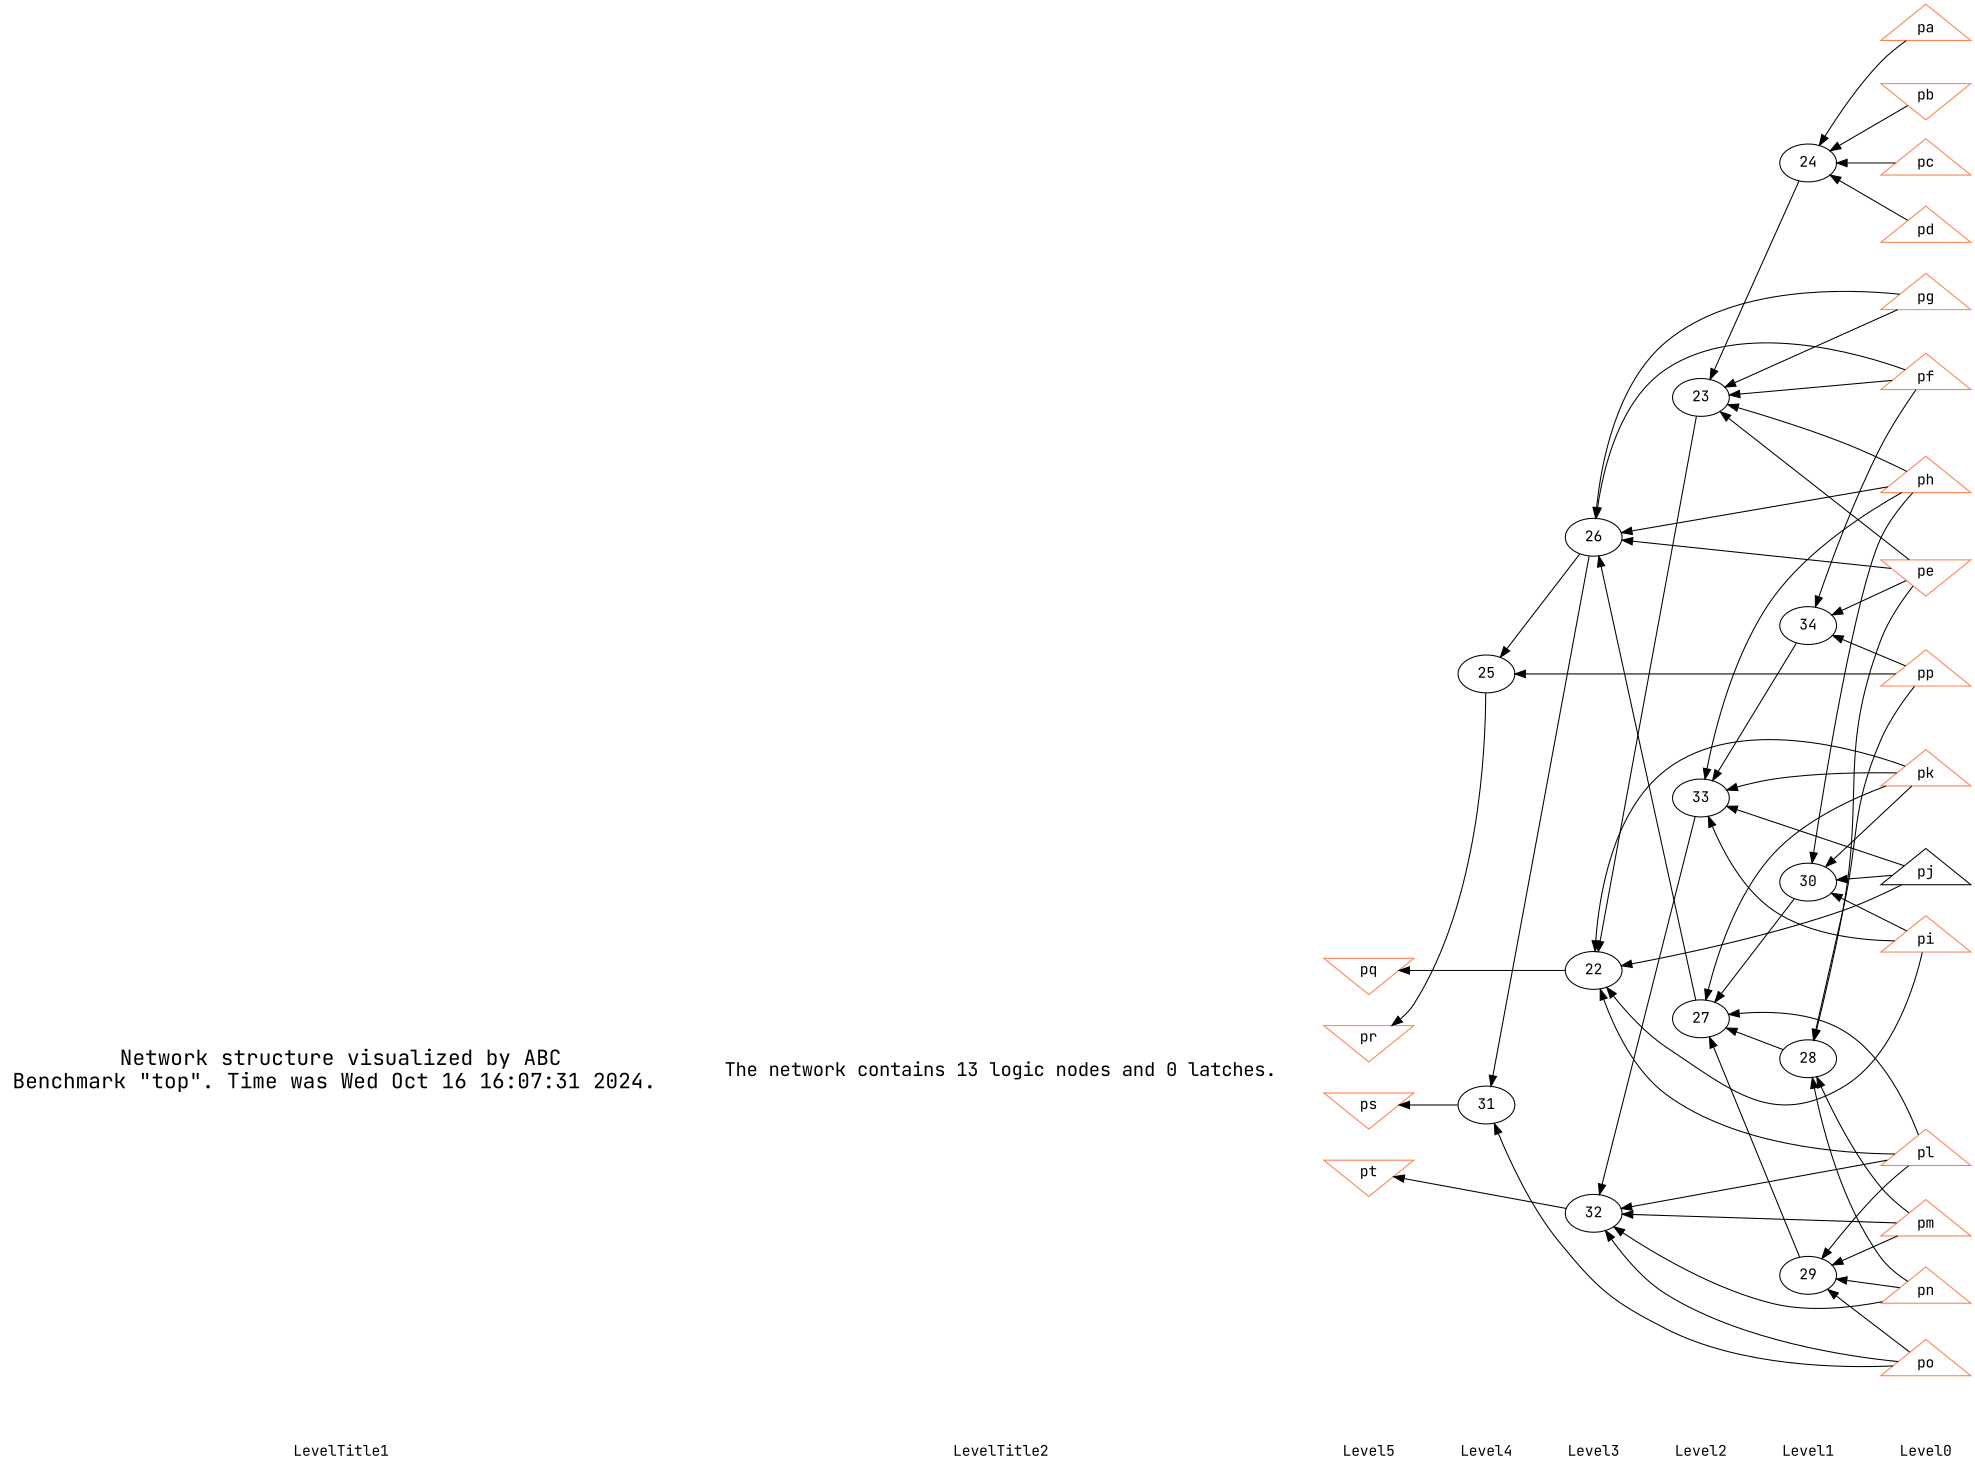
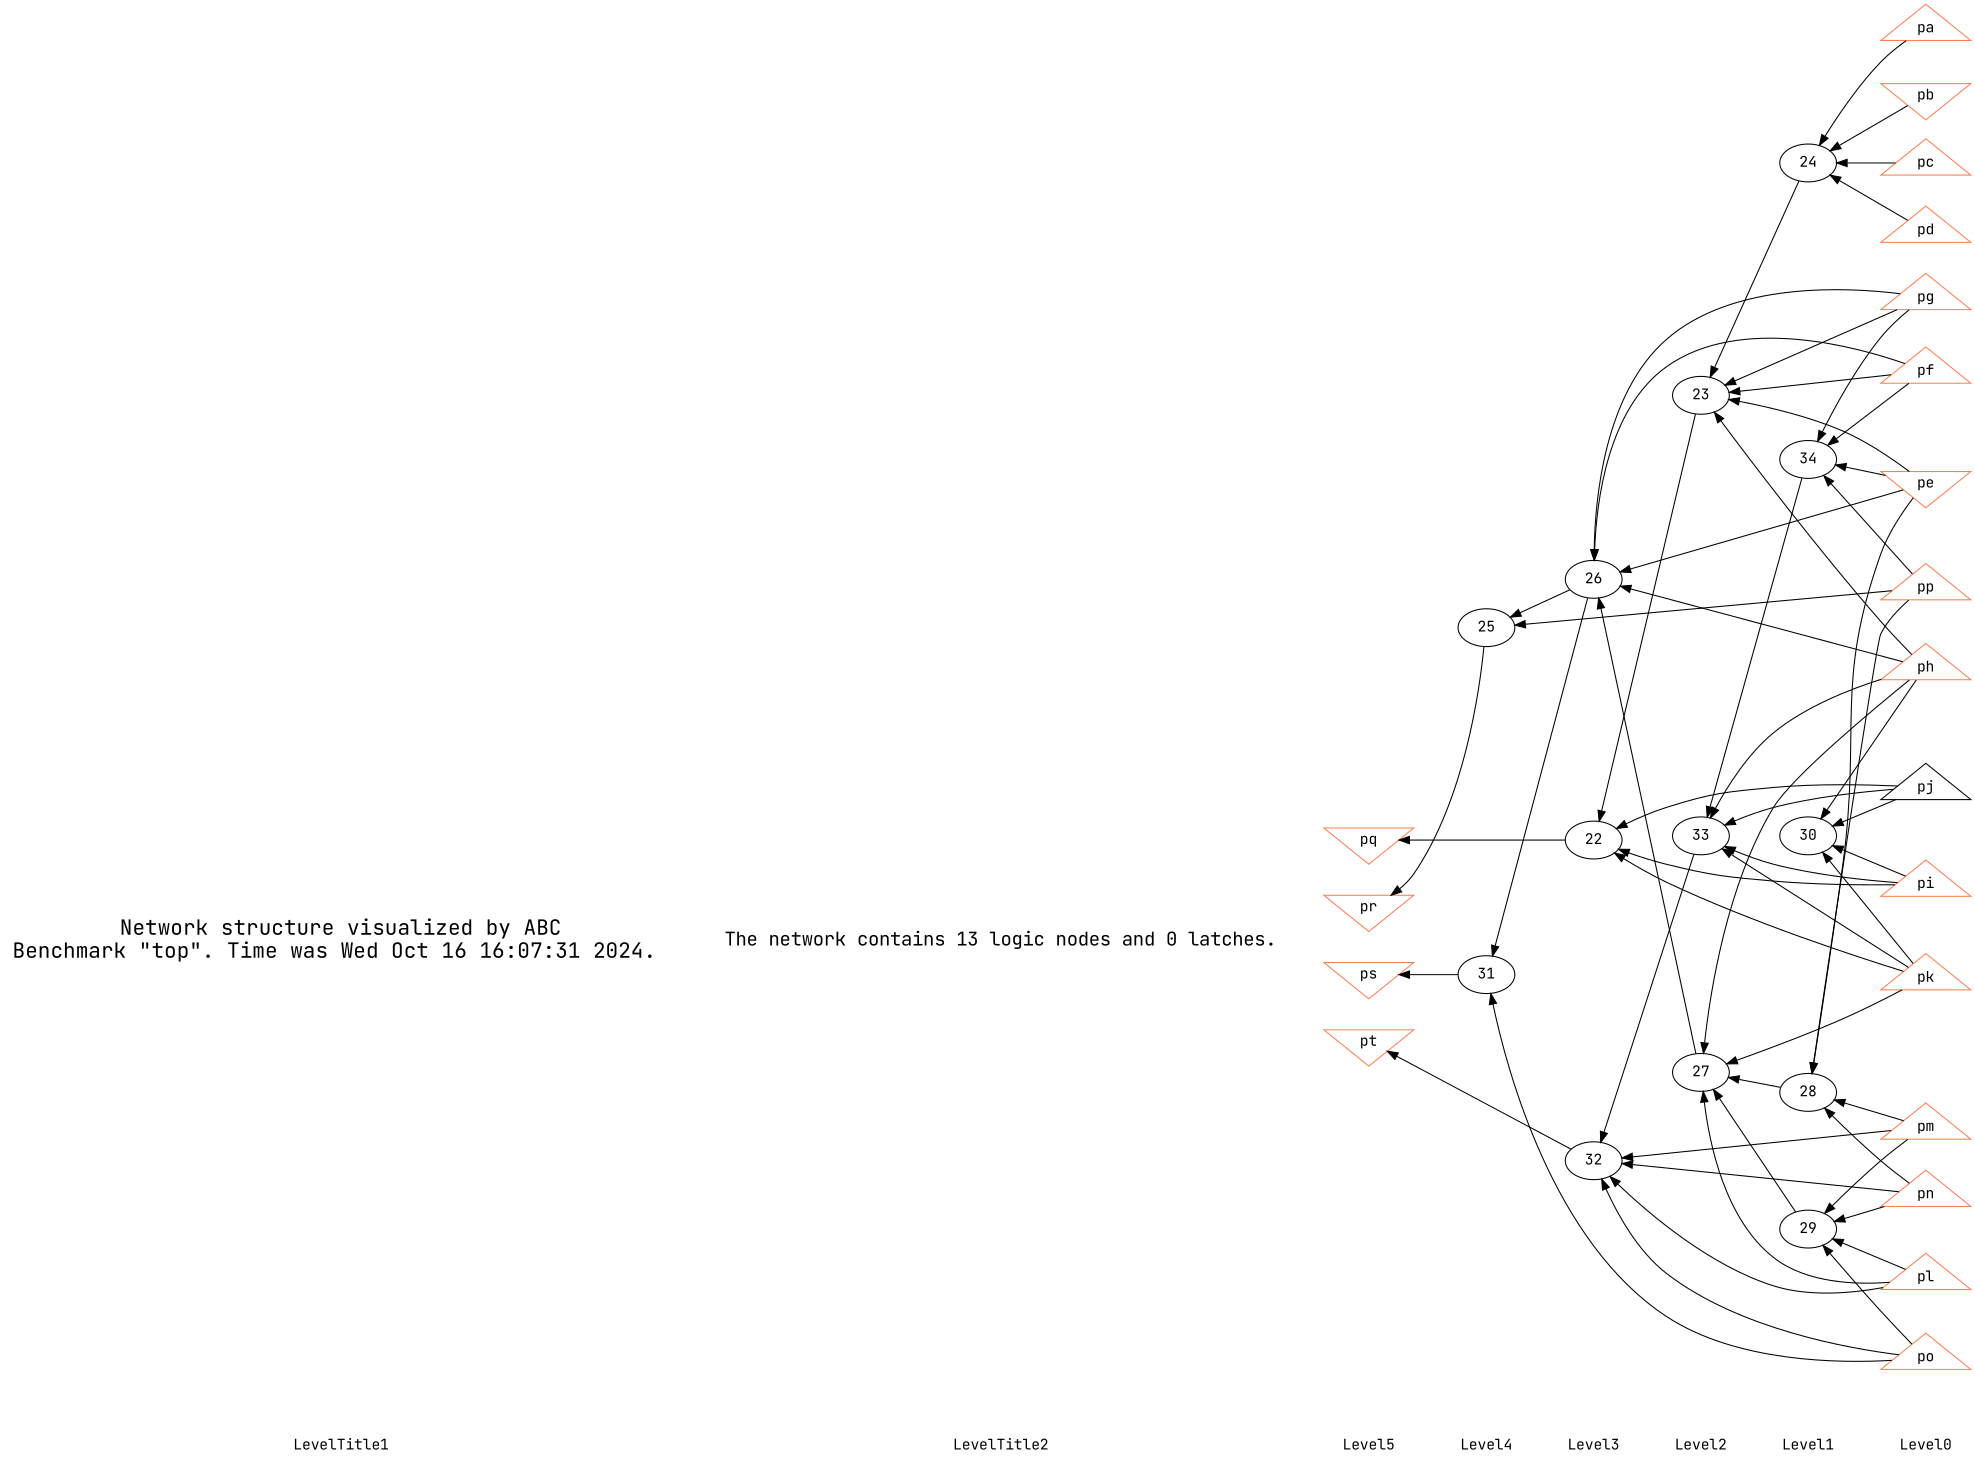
none -> (1860, 366)
(1758, 946) -> (1759, 834)
(1721, 1124) -> none
